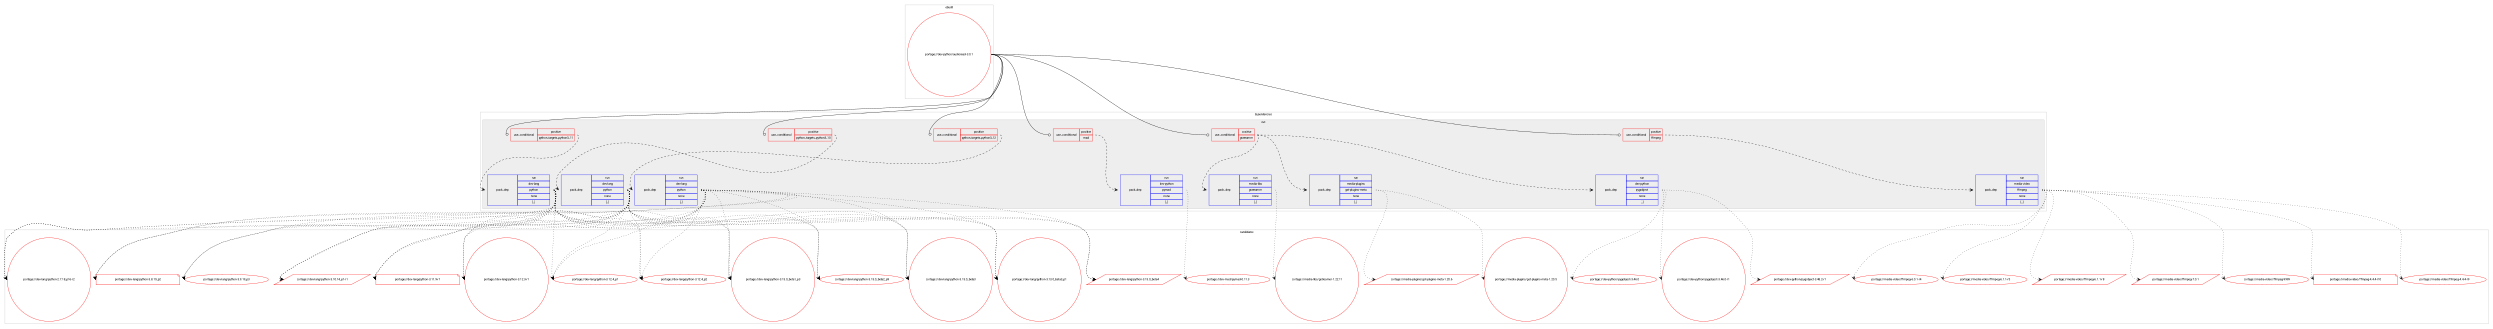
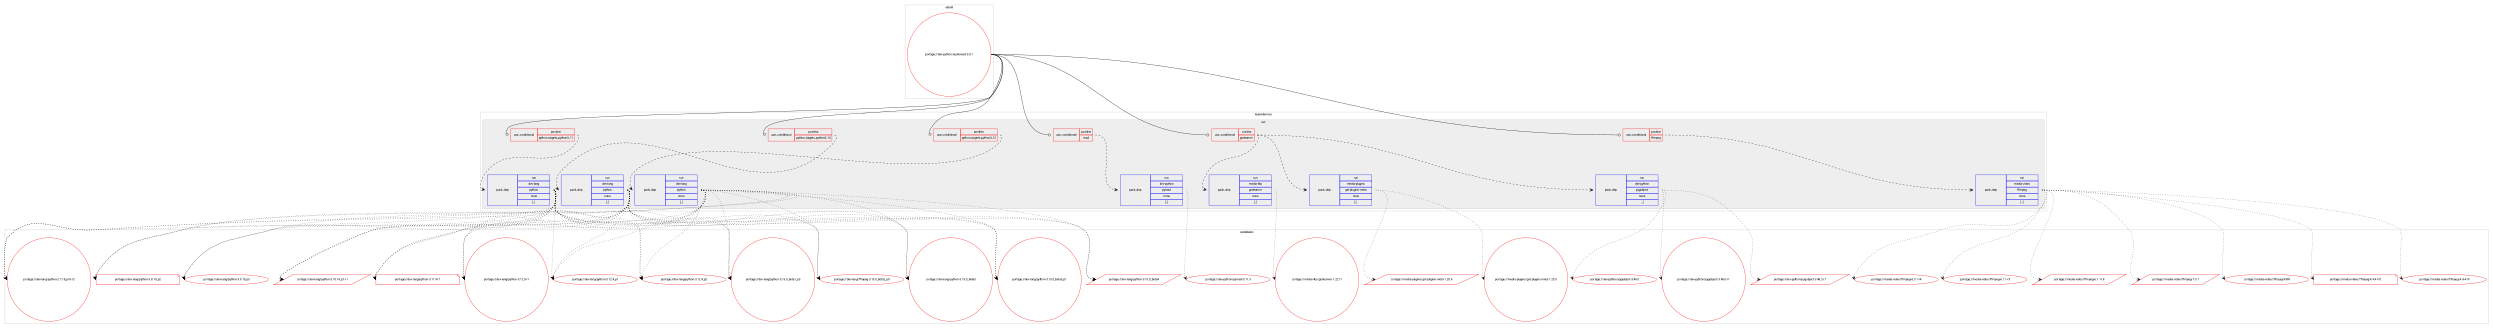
(862, 280) -> (862, 280)
(1228, 280) -> (1228, 280)
